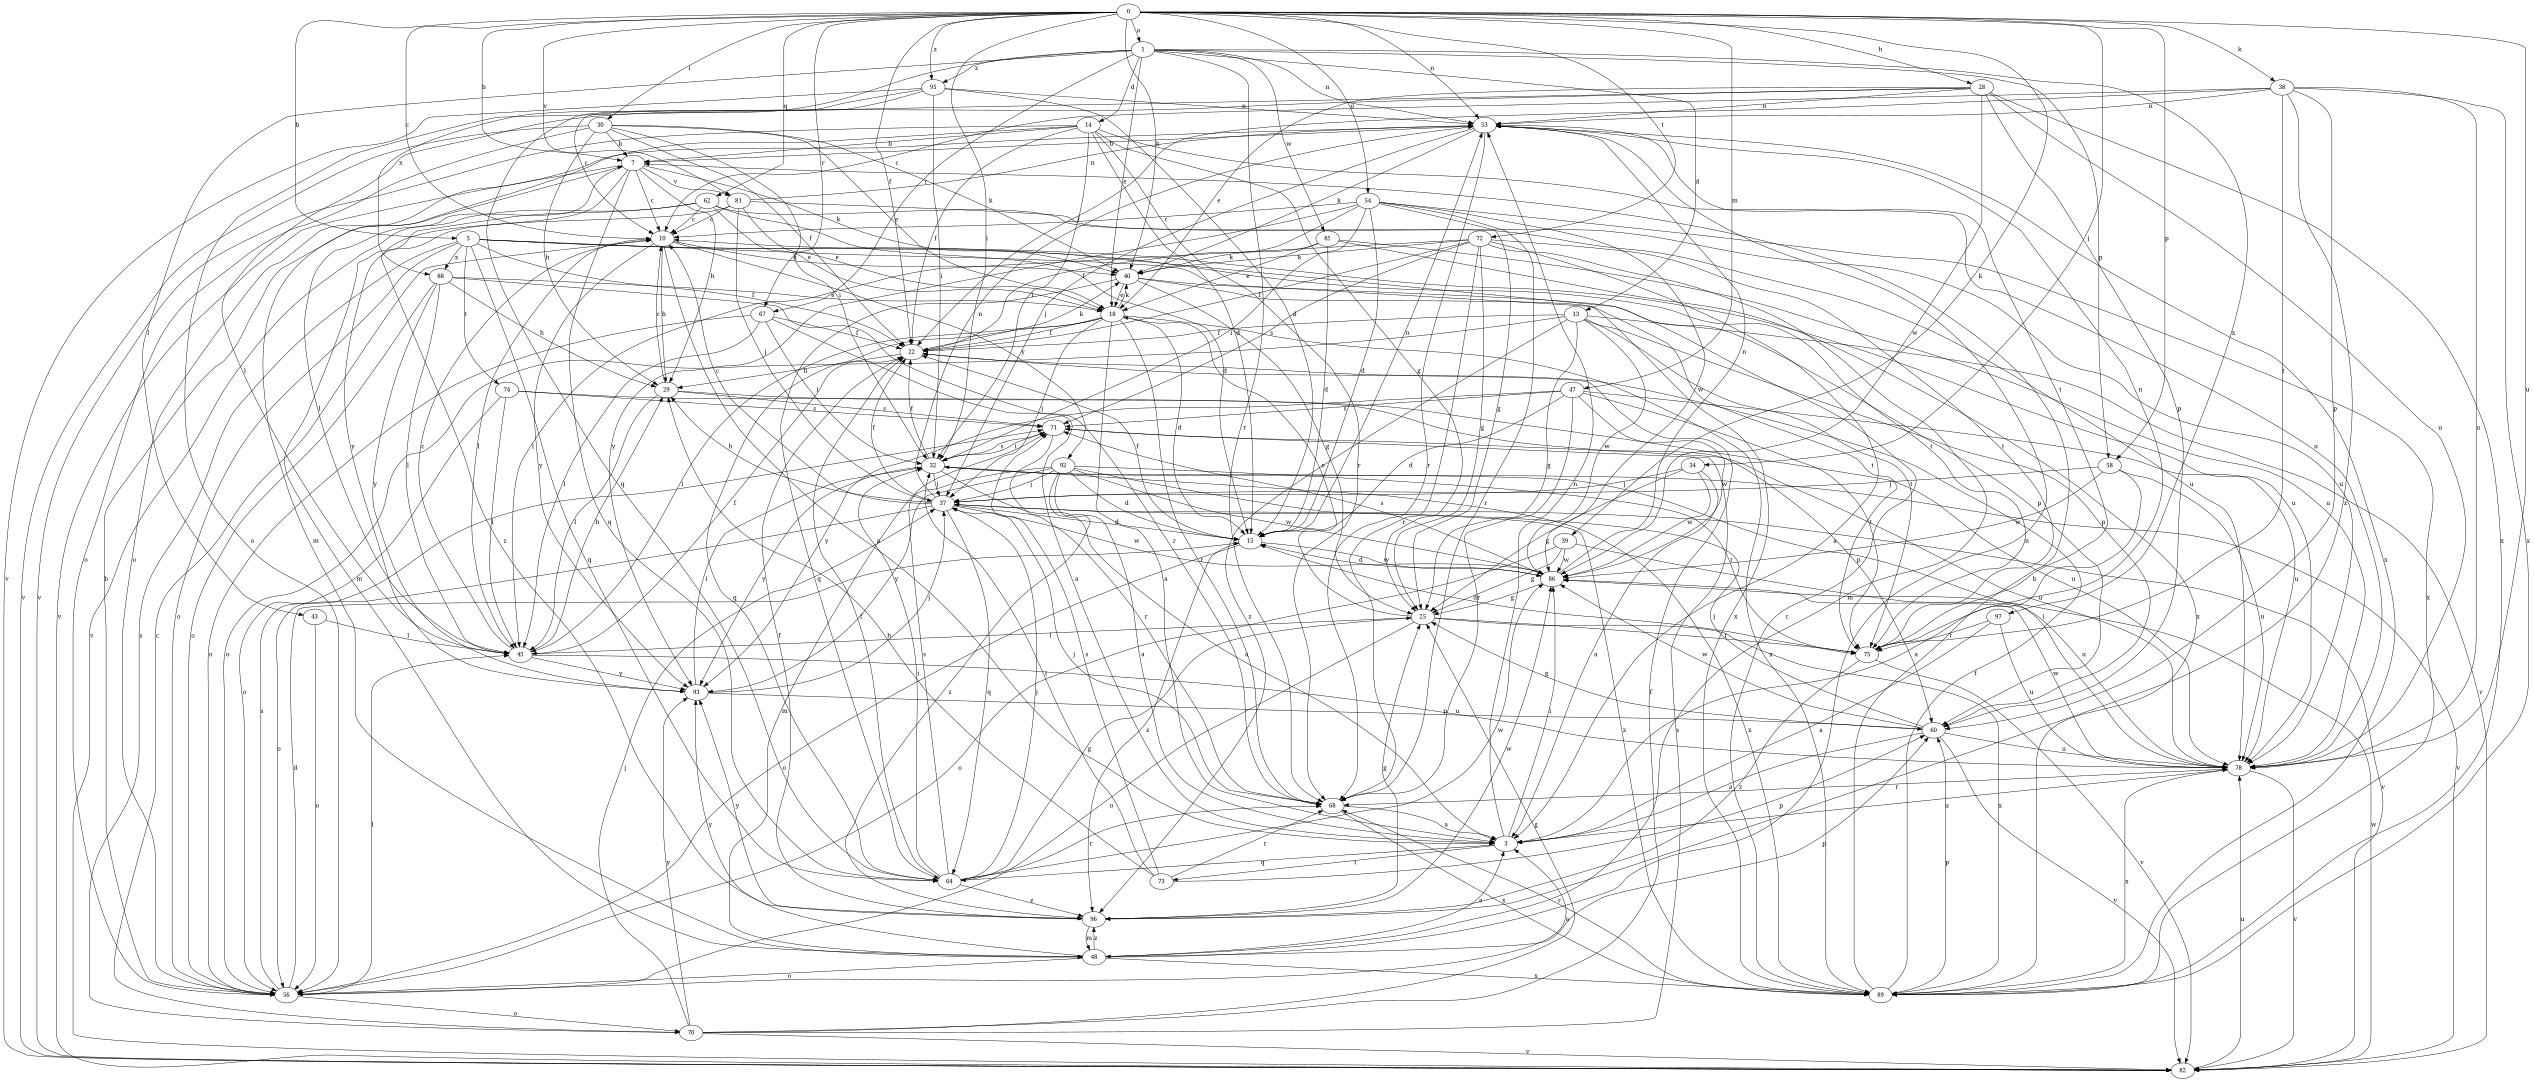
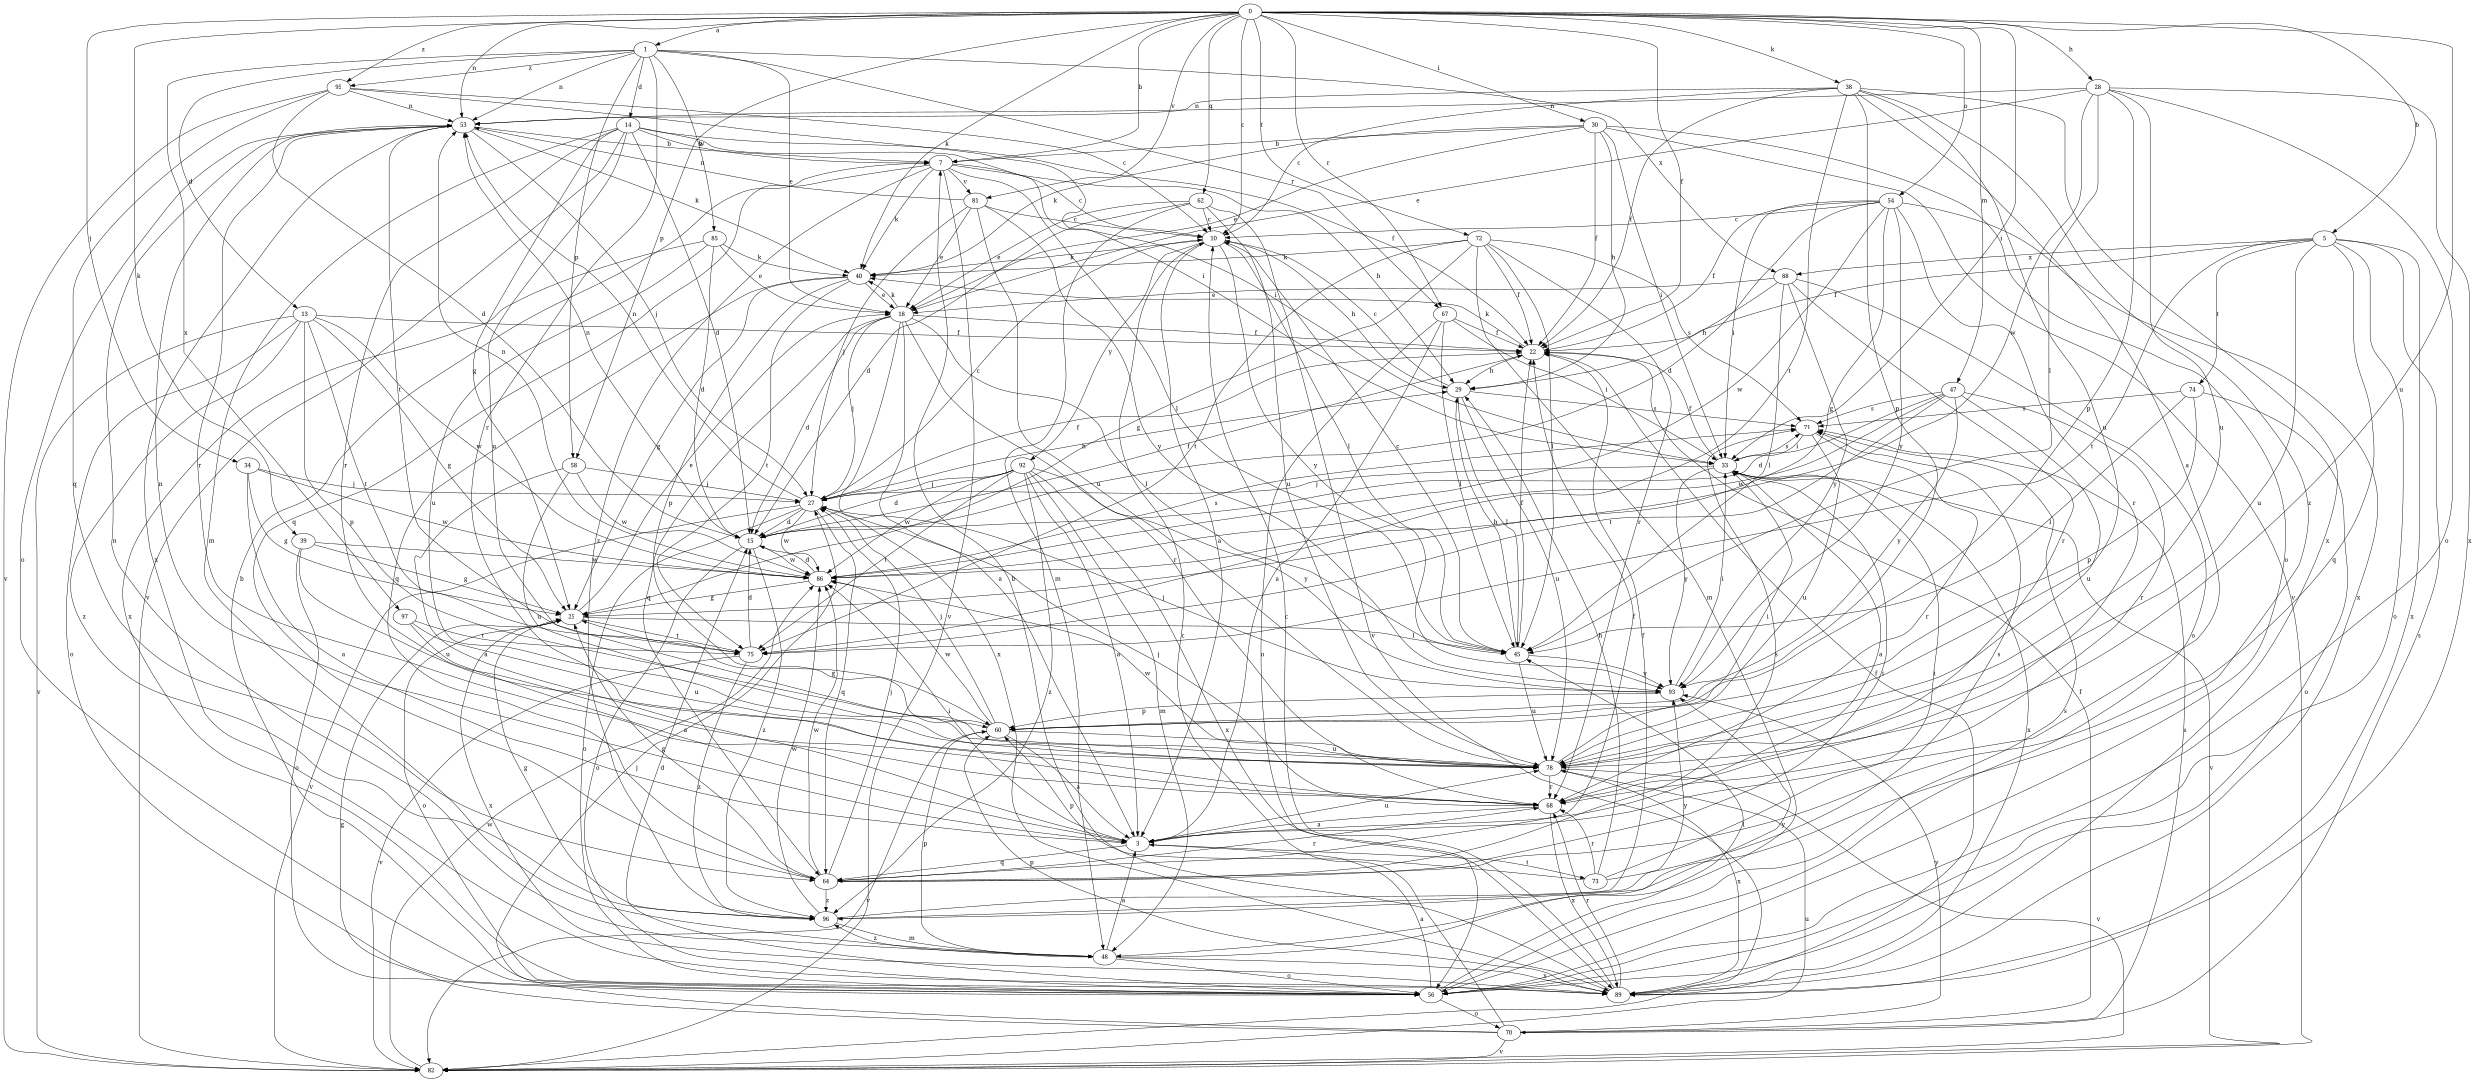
(2055, 275) -> none
(933, 466) -> (1725, 466)
(1868, 498) -> (2068, 718)
(943, 503) -> (811, 503)
(315, 617) -> none
